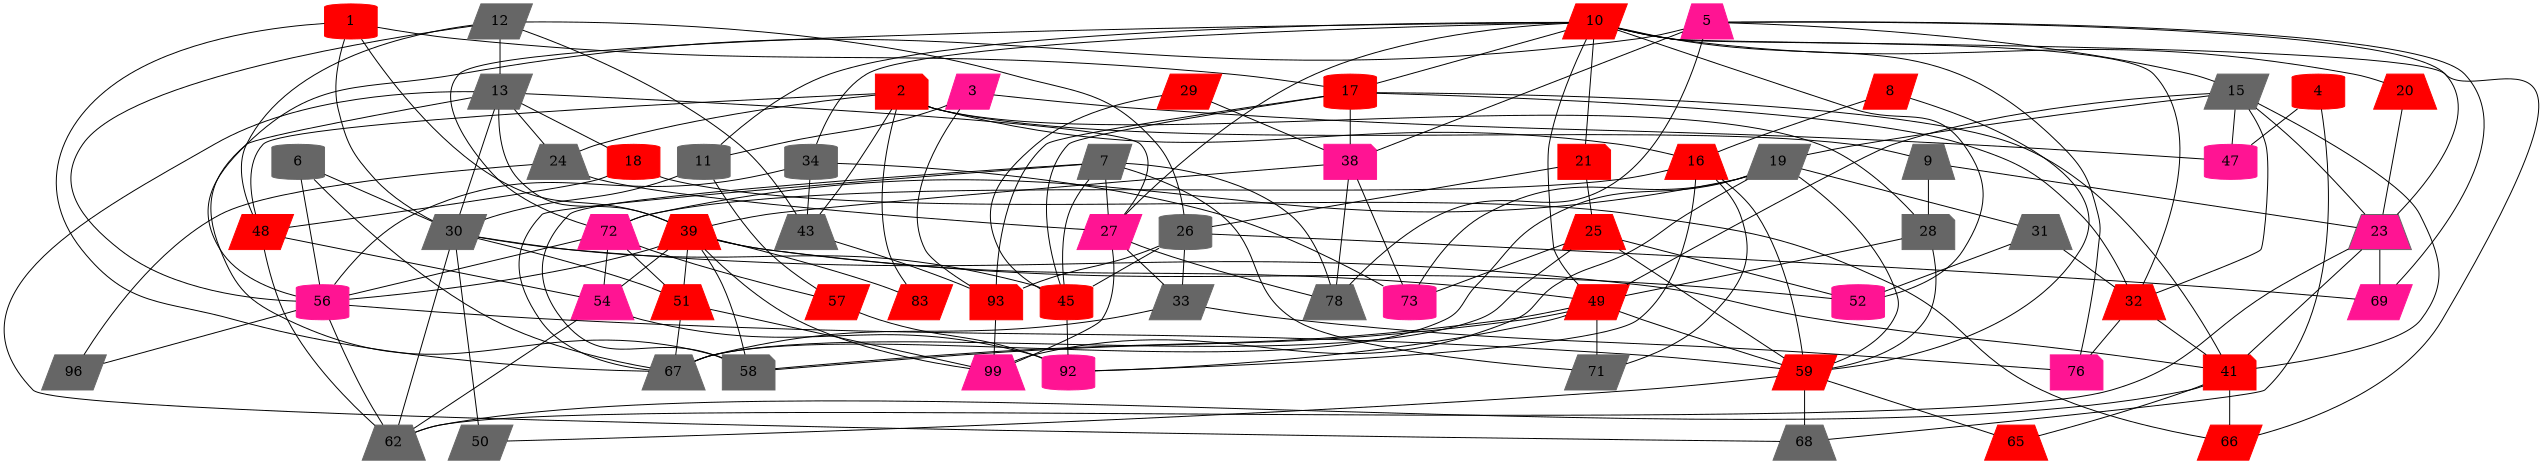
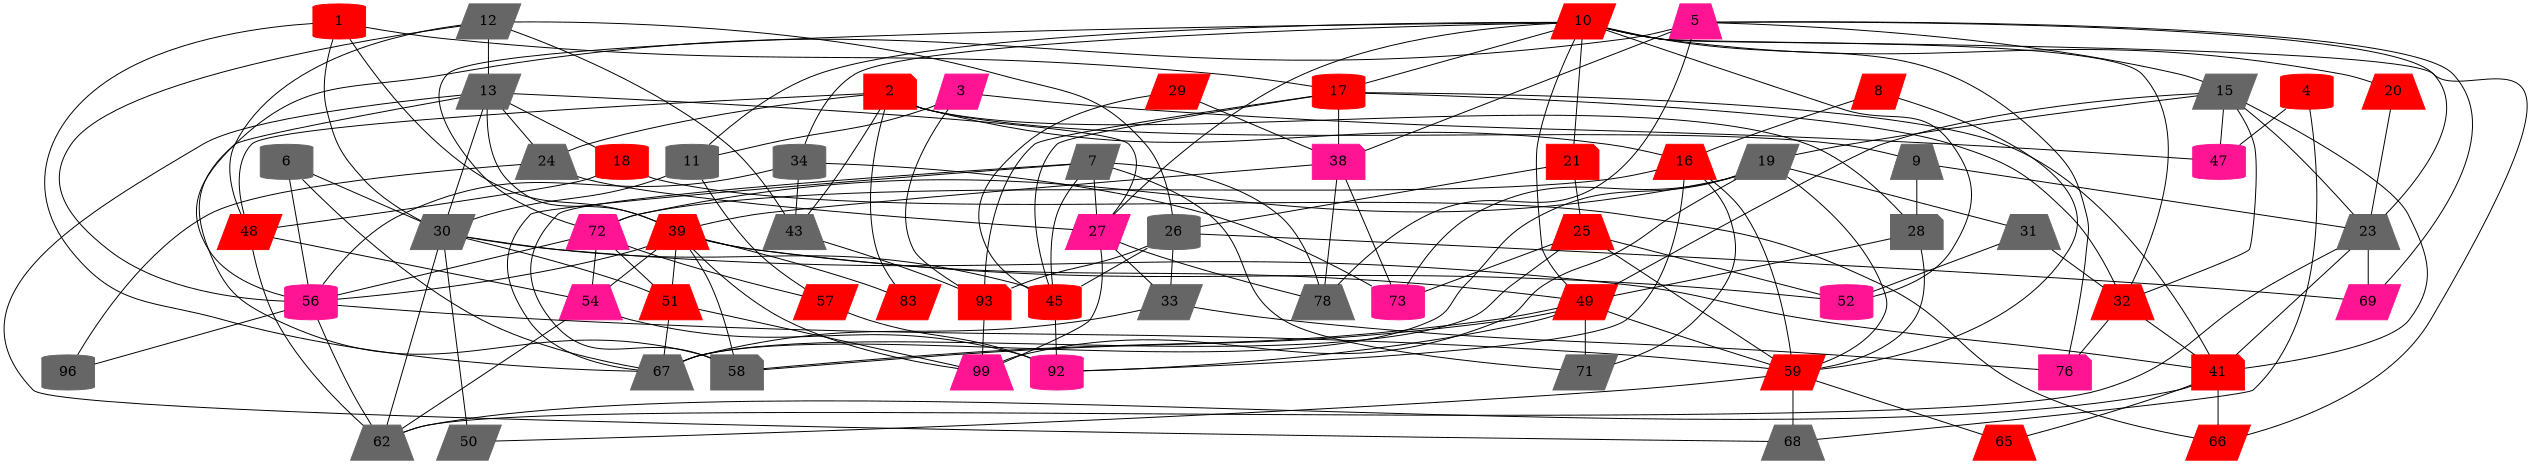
(2380, 232) -> (2368, 232)
(74, 372) -> (68, 372)
